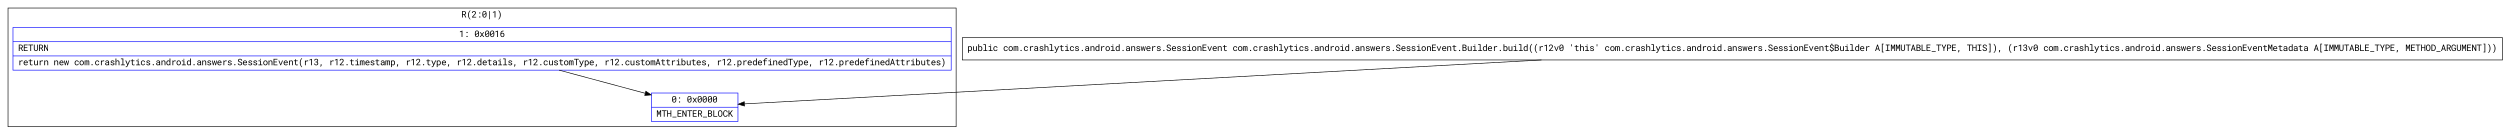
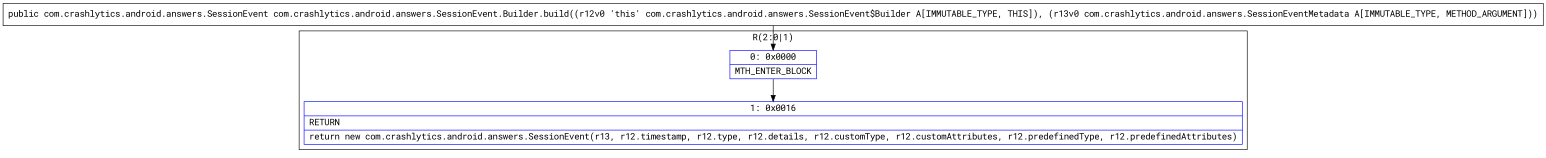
(602, 82) -> (773, 87)
